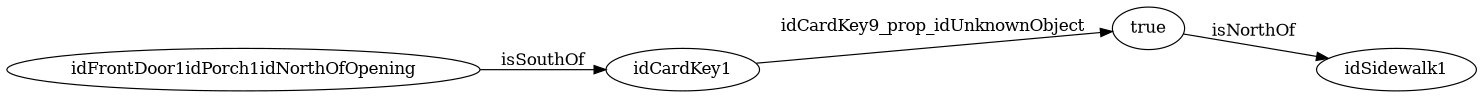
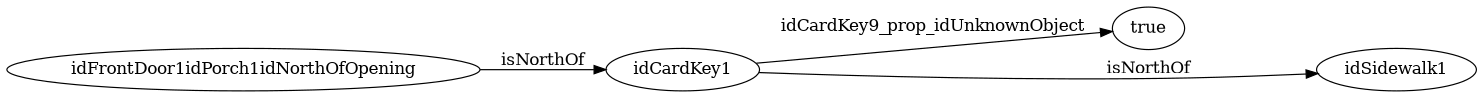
(1250, 45) -> (1033, 79)
(543, 61) -> (543, 61)
